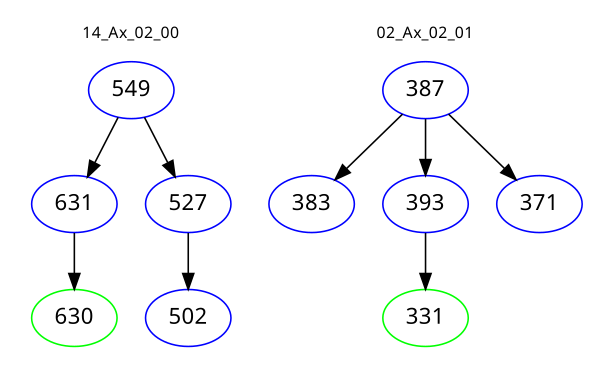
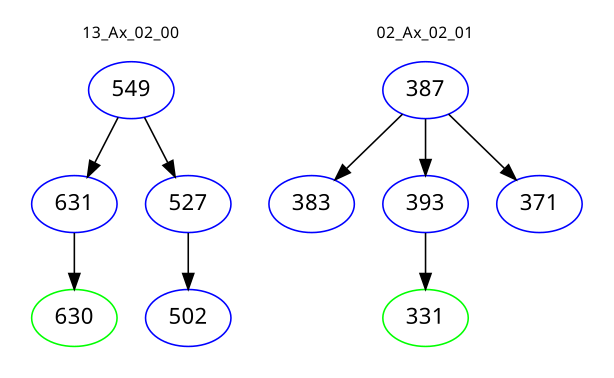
(131, 34) -> (131, 34)
